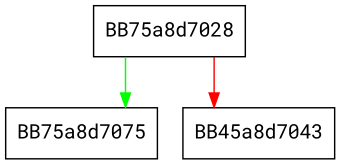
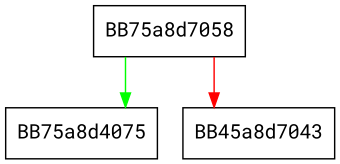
(169, 31) -> (169, 31)
(82, 133) -> (82, 133)
